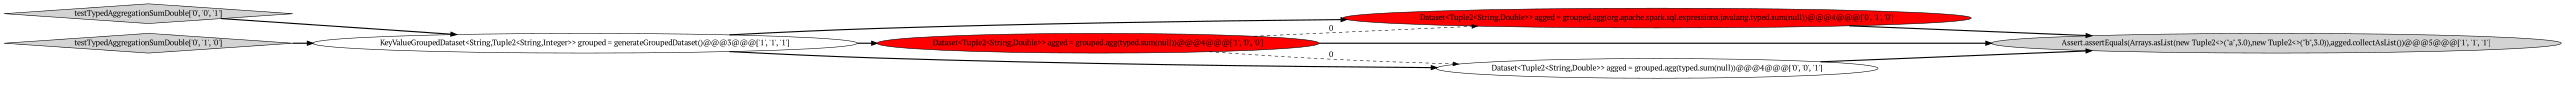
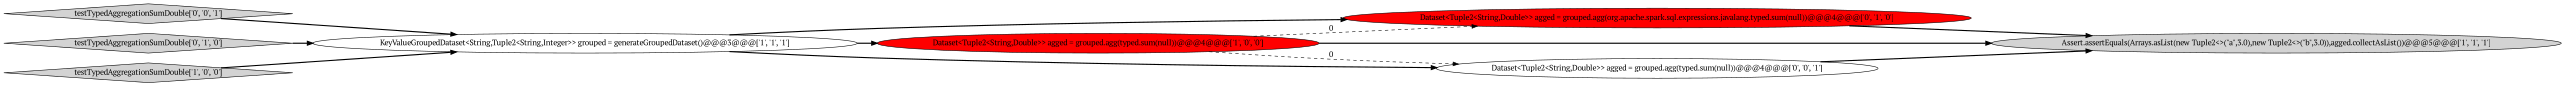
none -> (148, 73)
